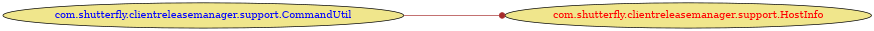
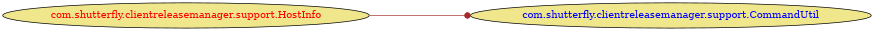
(452, 15) -> (417, 15)
